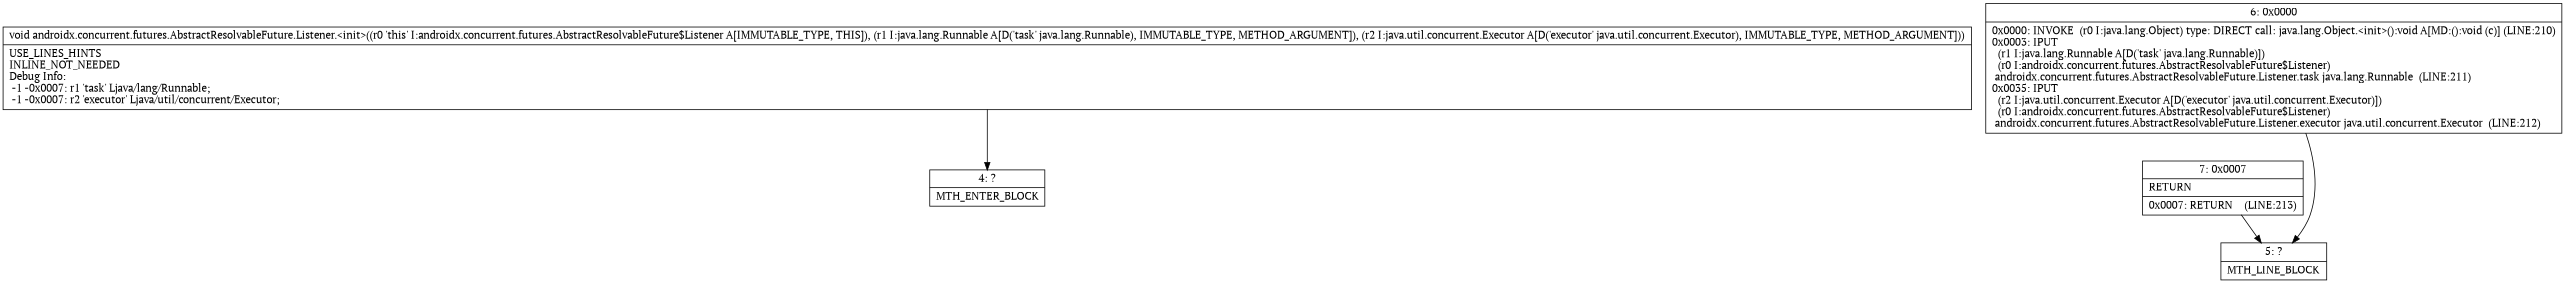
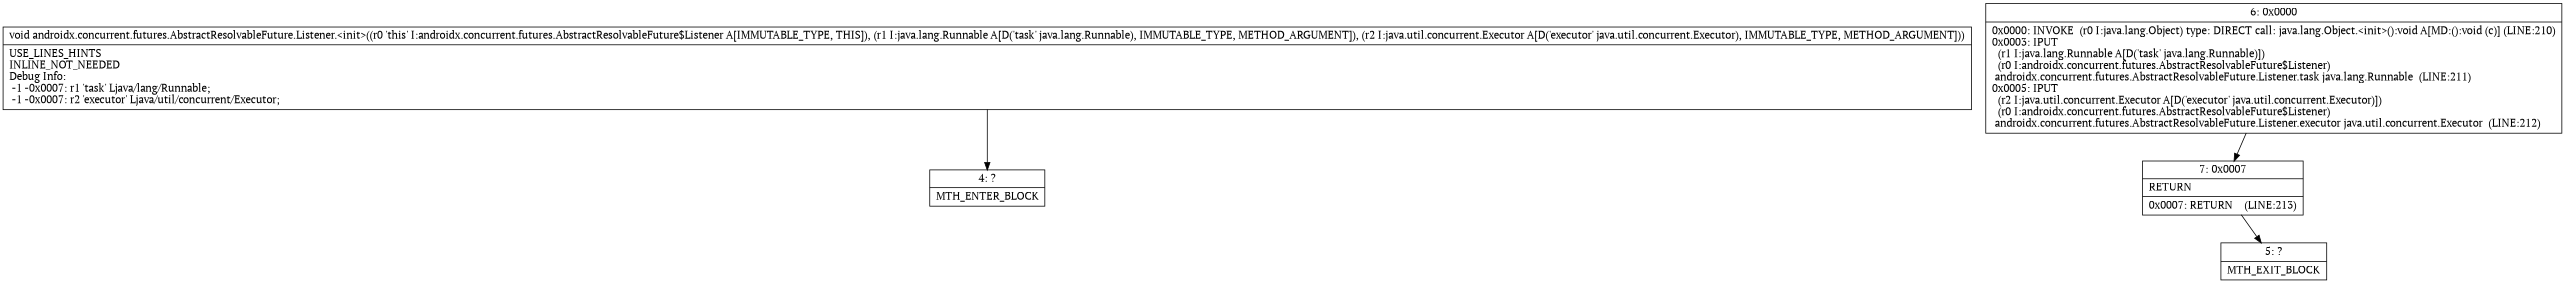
(2028, 89) -> (2028, 89)
(2315, 187) -> (2242, 144)
(2273, 270) -> (2274, 270)
